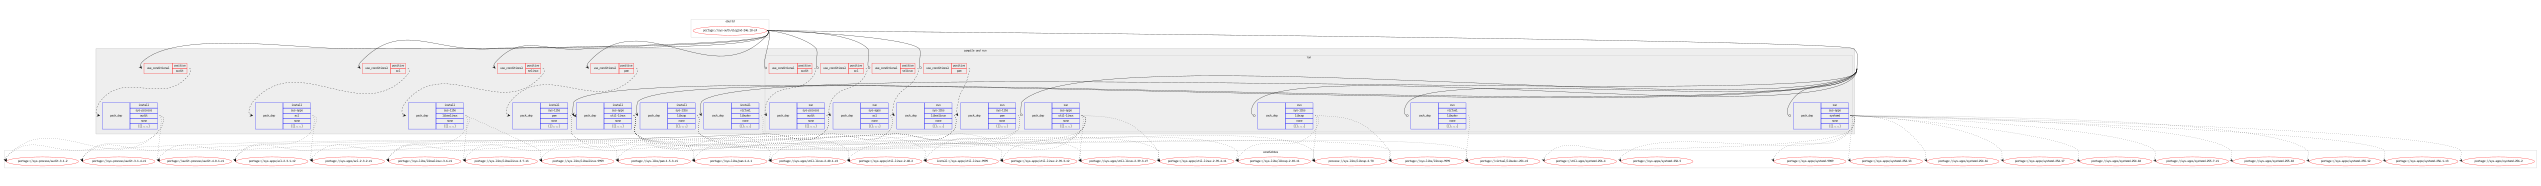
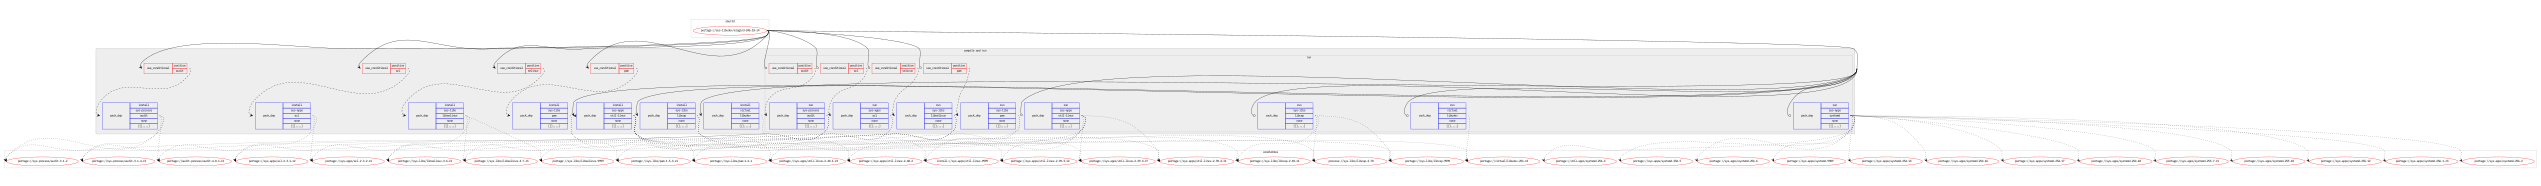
(730, 31) -> (730, 31)
none -> (1734, 161)
